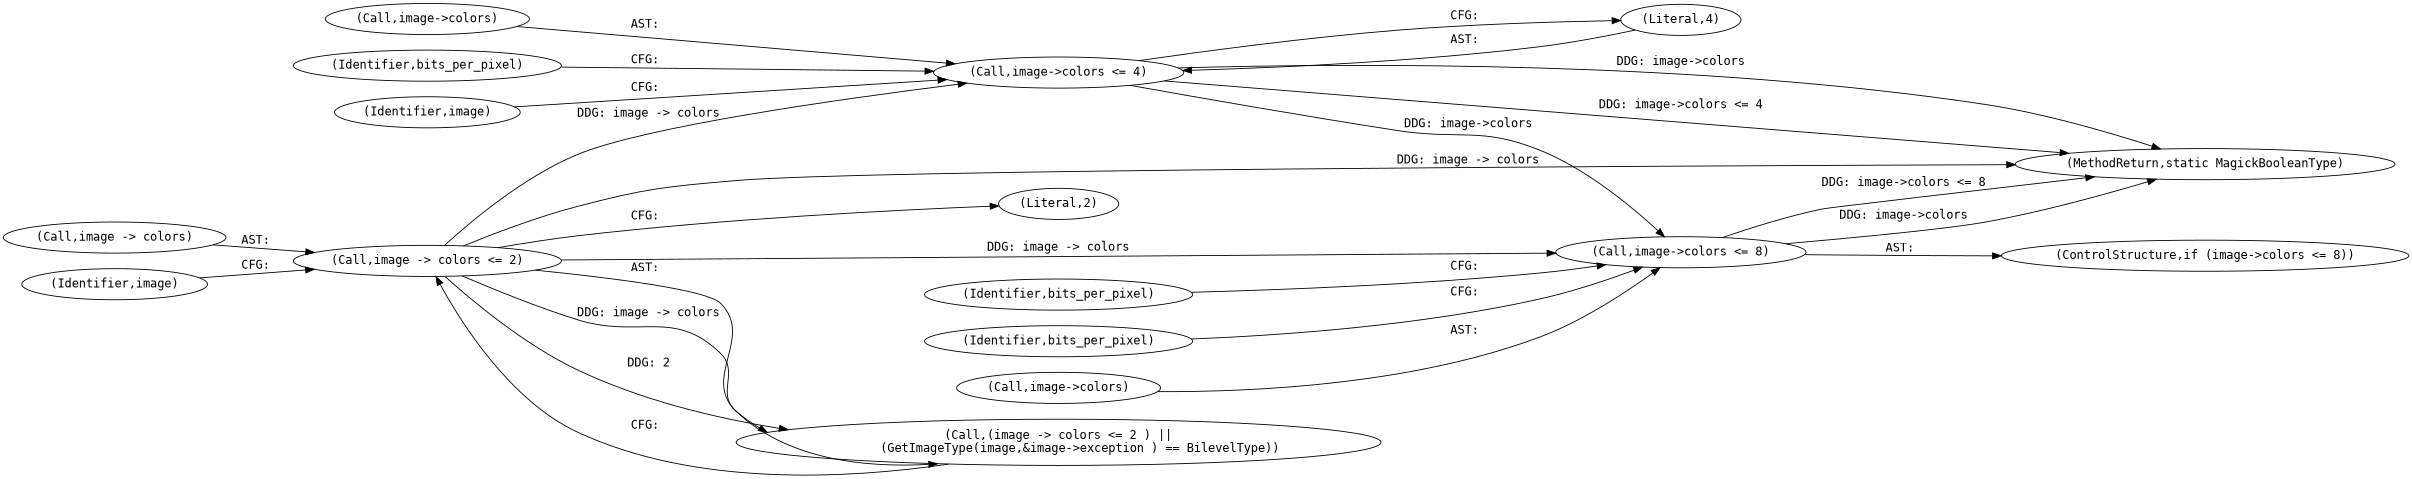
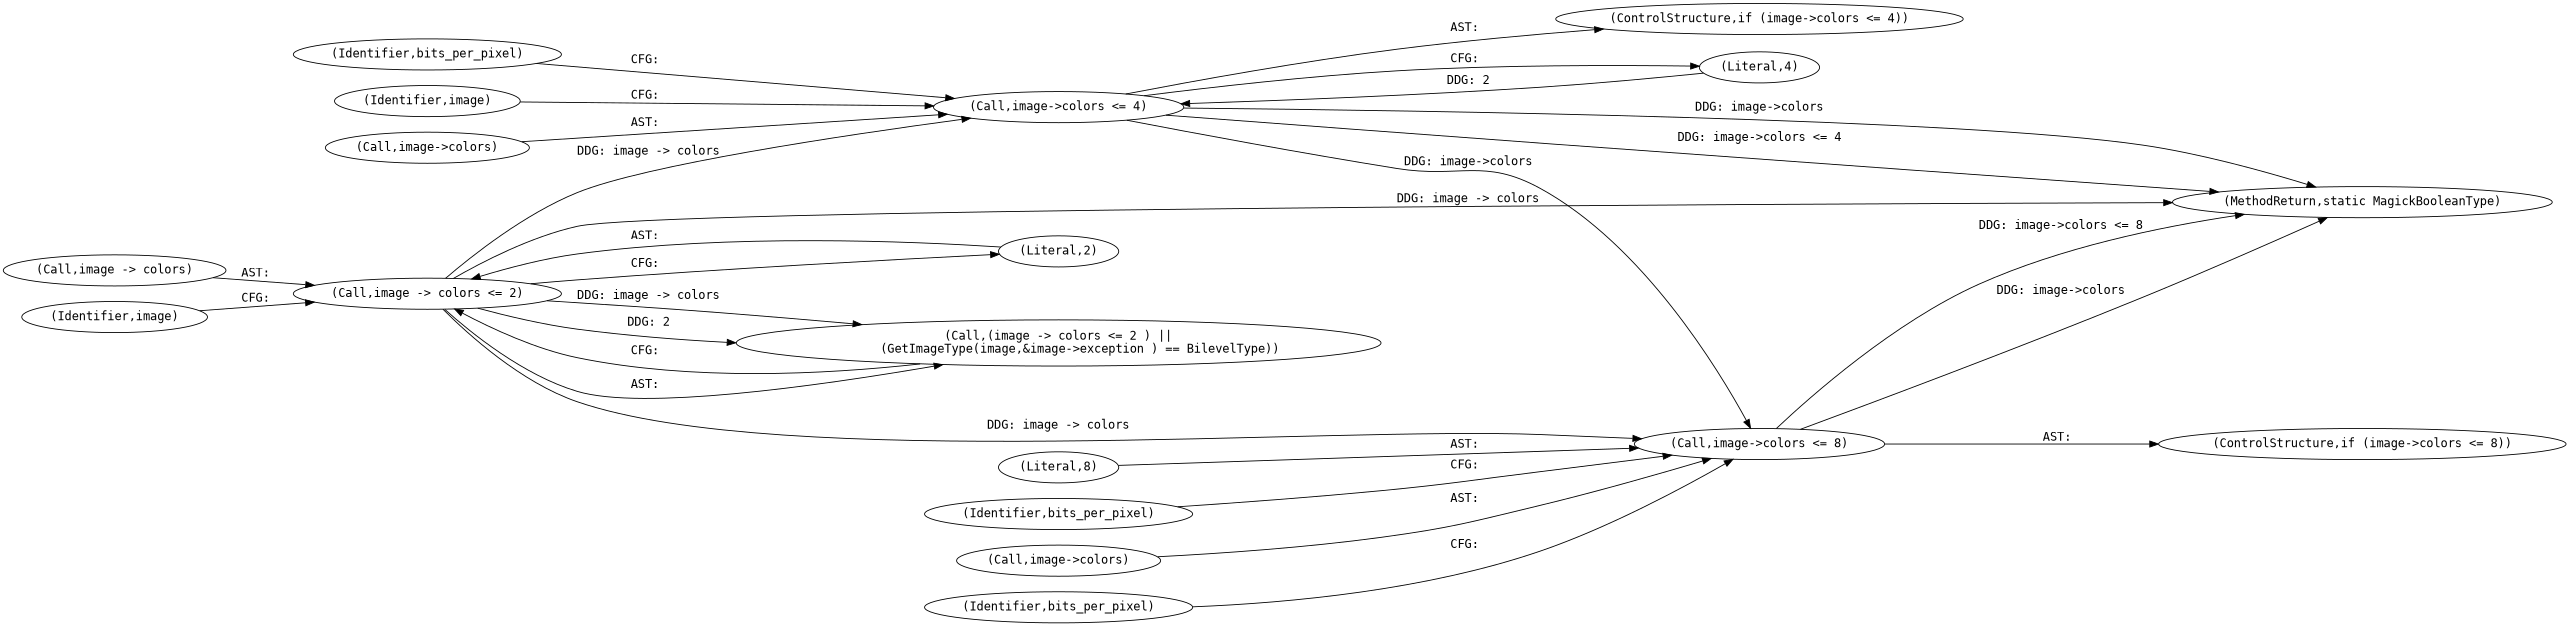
none -> (1759, 19)
(1468, 40) -> (1468, 81)
none -> (739, 242)
none -> (1059, 467)
